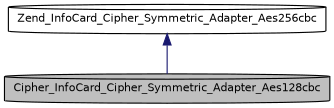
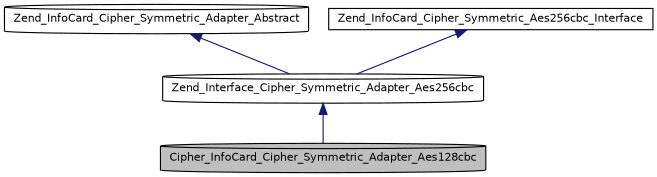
none -> (157, 19)
(167, 19) -> (323, 89)
none -> (491, 19)
